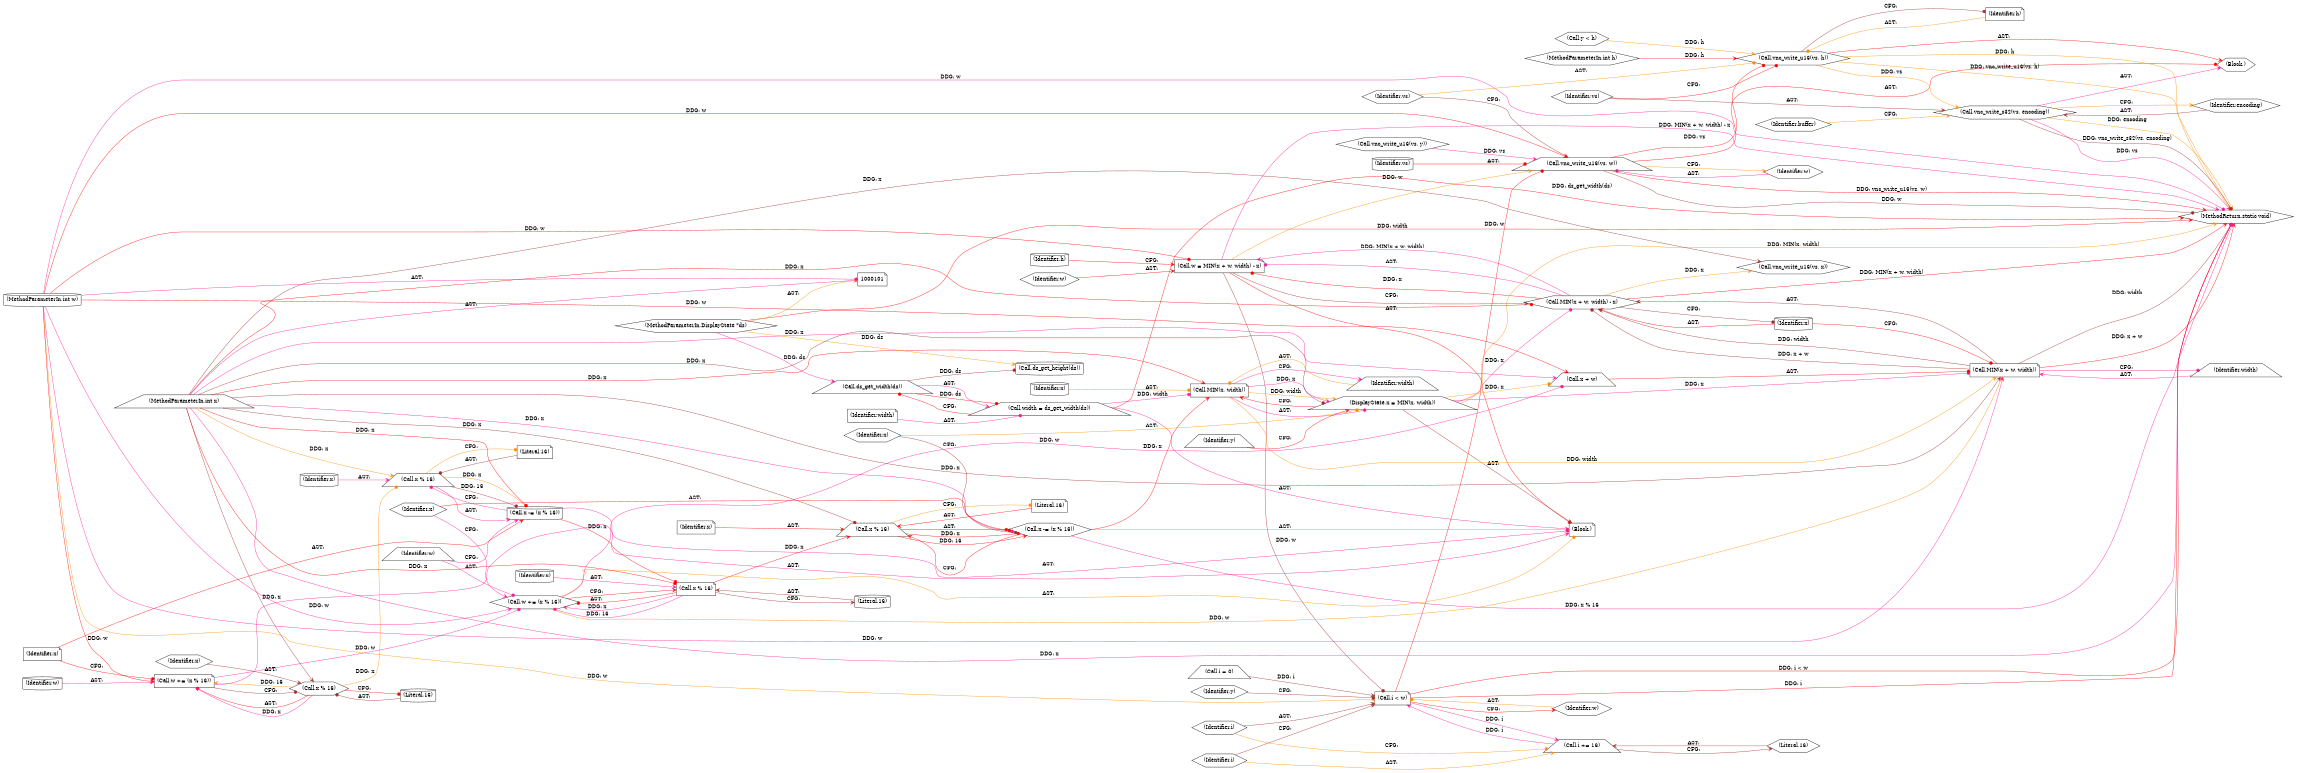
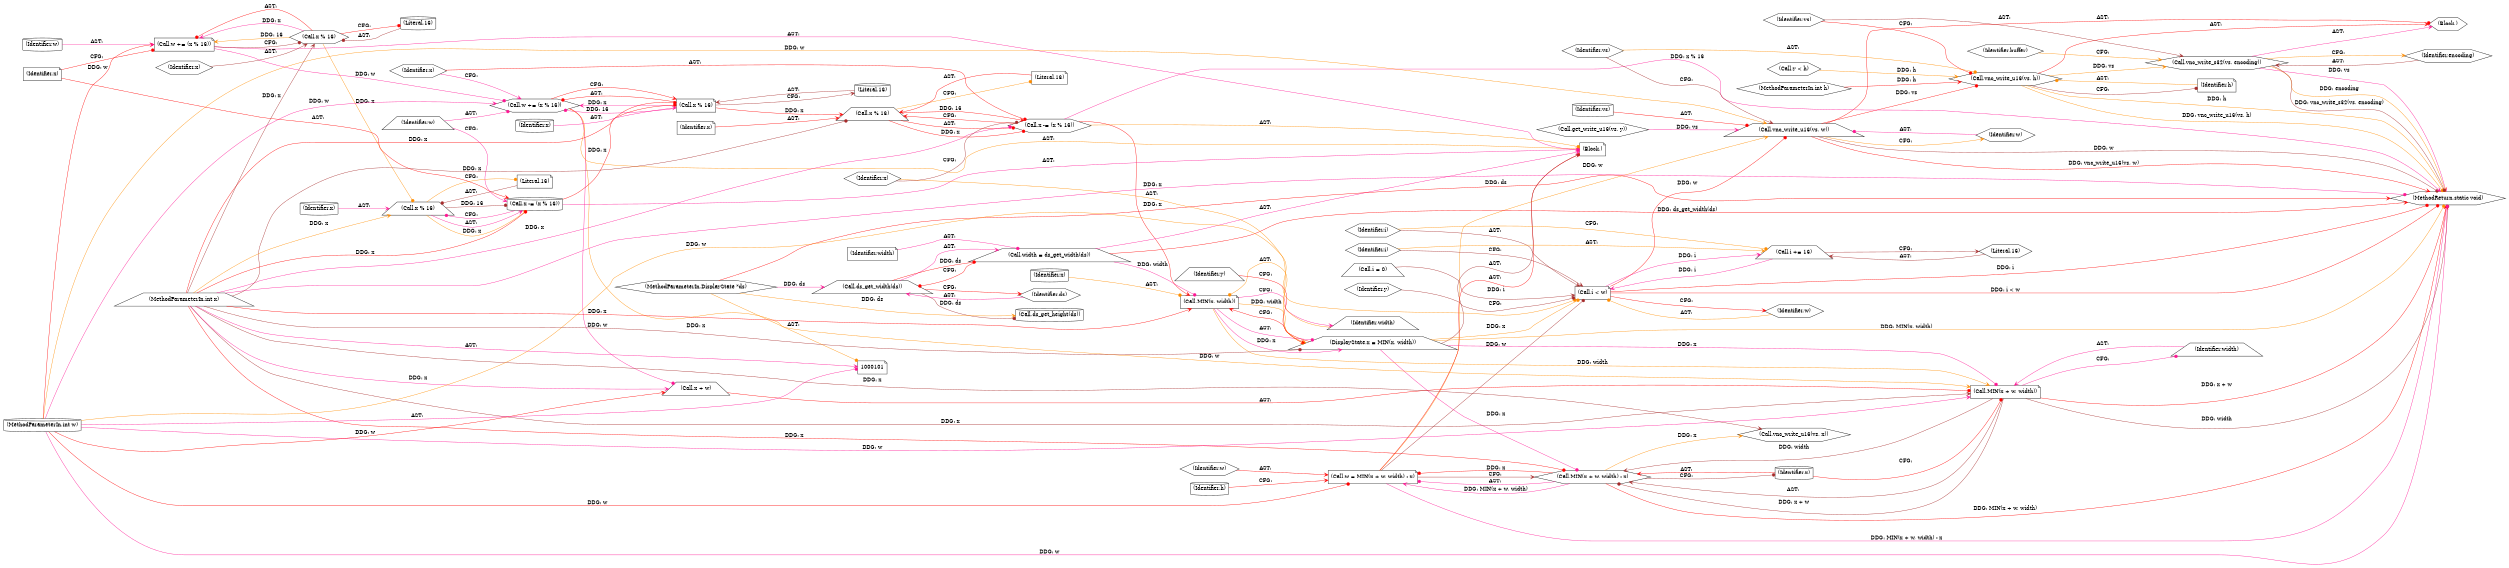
(755, 114) -> (800, 51)
(1393, 144) -> (1593, 130)
(1393, 226) -> (1496, 183)
(1791, 248) -> (1962, 330)
none -> (1050, 295)
(1496, 391) -> (1507, 333)
